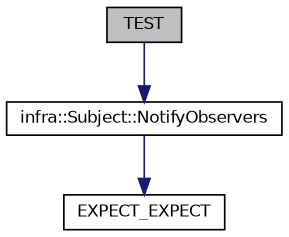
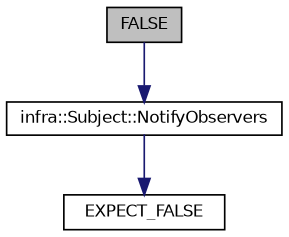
(144, 25) -> (144, 25)
(144, 212) -> (144, 212)
